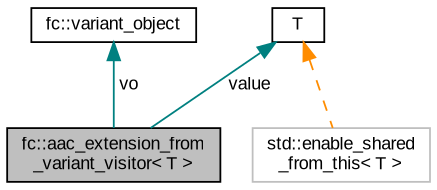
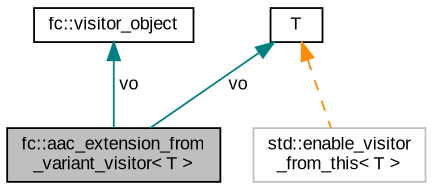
(114, 25) -> (114, 25)
(247, 85) -> (236, 85)
(341, 155) -> (340, 155)
